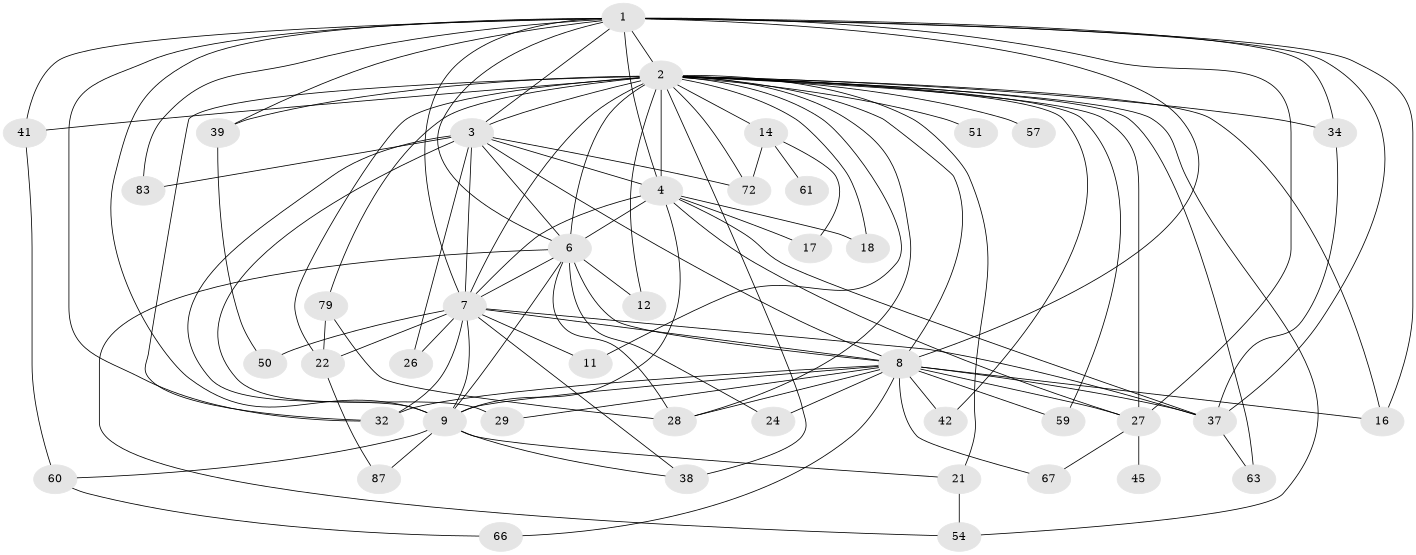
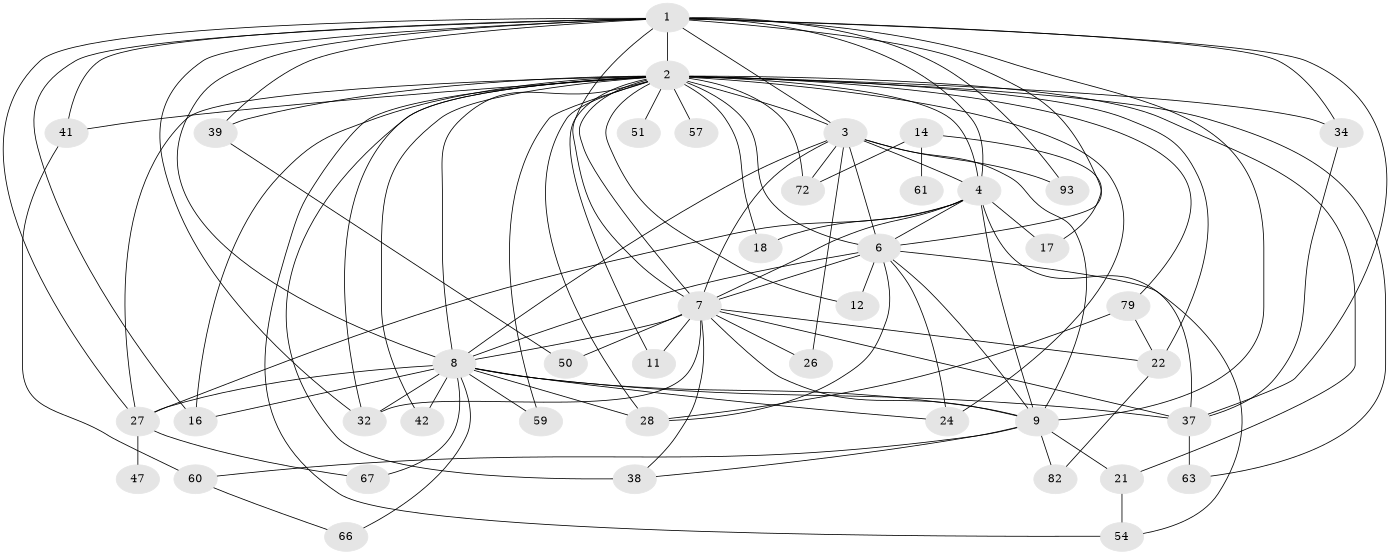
(714, 104) -> (1054, 139)
(143, 191) -> (1067, 191)
(502, 422) -> none
(379, 479) -> (1055, 479)
(1139, 479) -> (138, 479)
